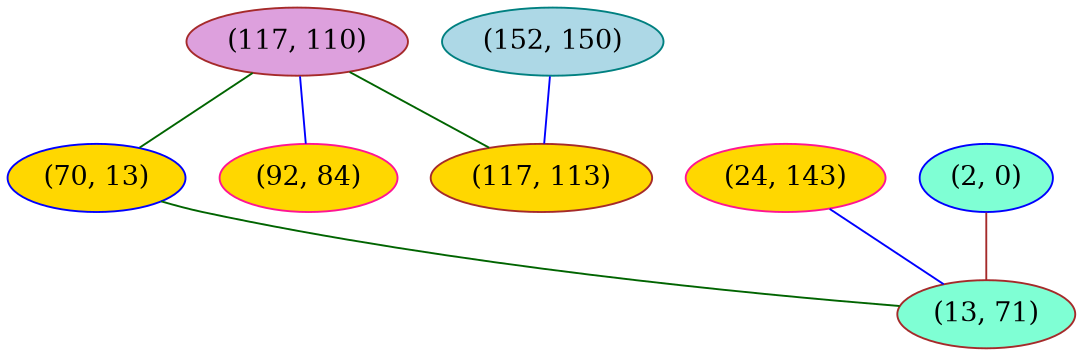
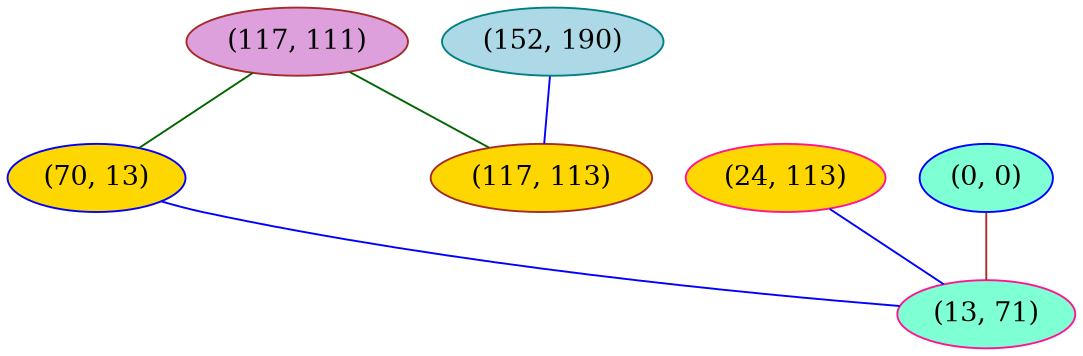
(297, 42) -> (297, 42)
(553, 42) -> (553, 42)
(309, 178) -> none
(786, 178) -> (786, 178)
(986, 178) -> (986, 178)
(528, 267) -> (528, 267)
(986, 314) -> (986, 314)
